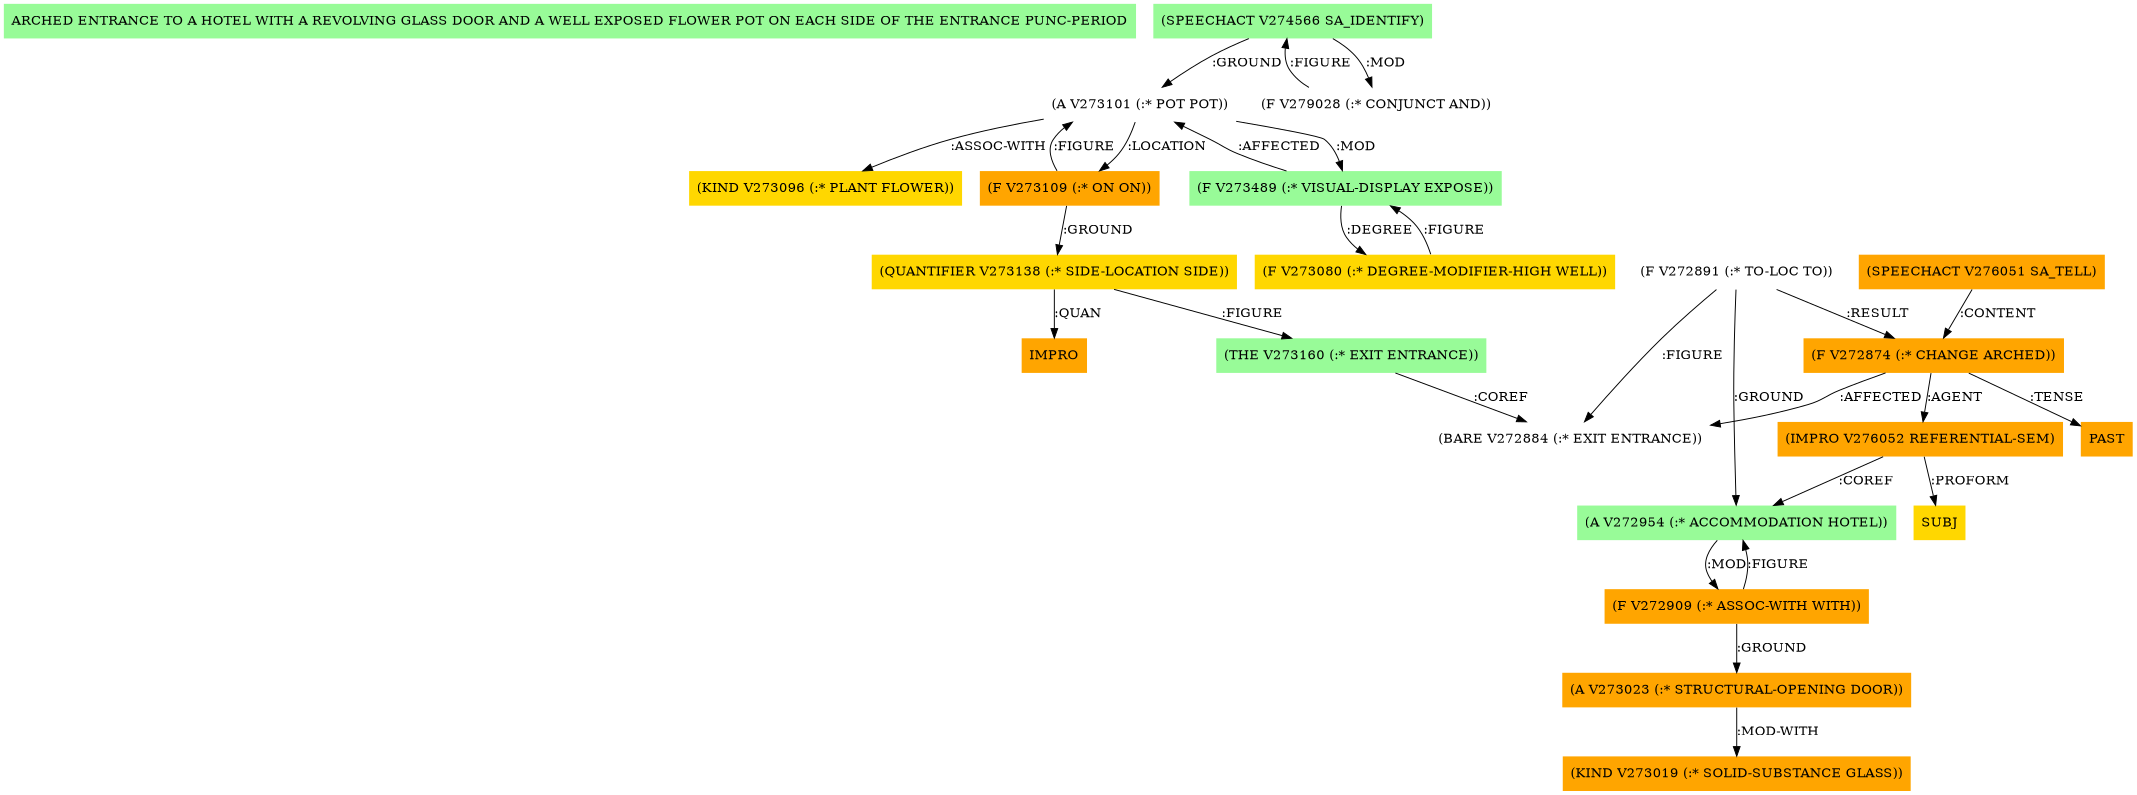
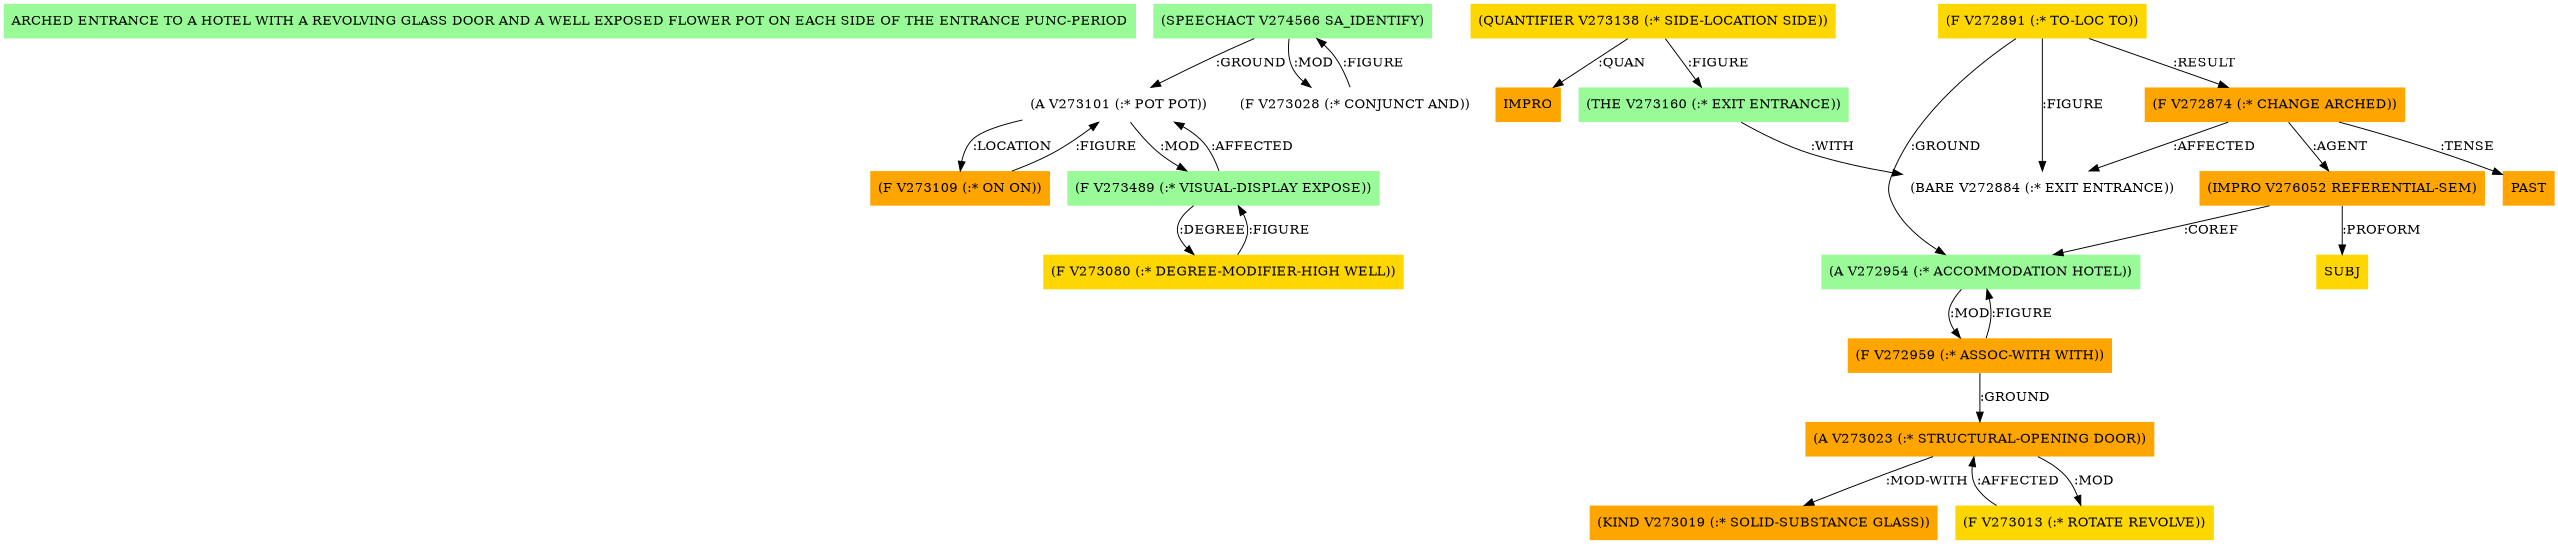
(1376, 105) -> (1355, 105)
(826, 188) -> none
(1063, 225) -> none
(1737, 272) -> (2042, 21)
(1982, 272) -> none
(1501, 397) -> (1833, 147)
none -> (2085, 523)
(1737, 606) -> (1980, 356)
